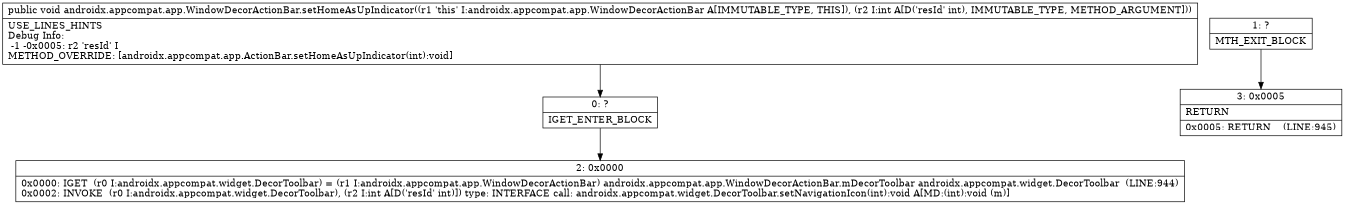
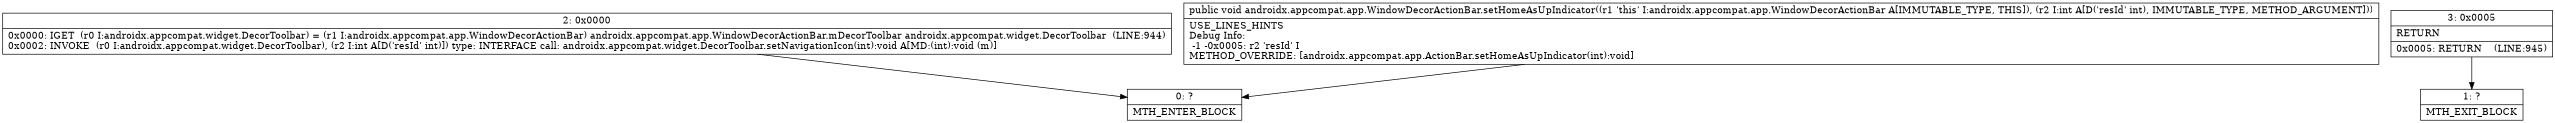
(1261, 66) -> (2472, 70)
(600, 120) -> (1185, 112)
(600, 141) -> (939, 75)
